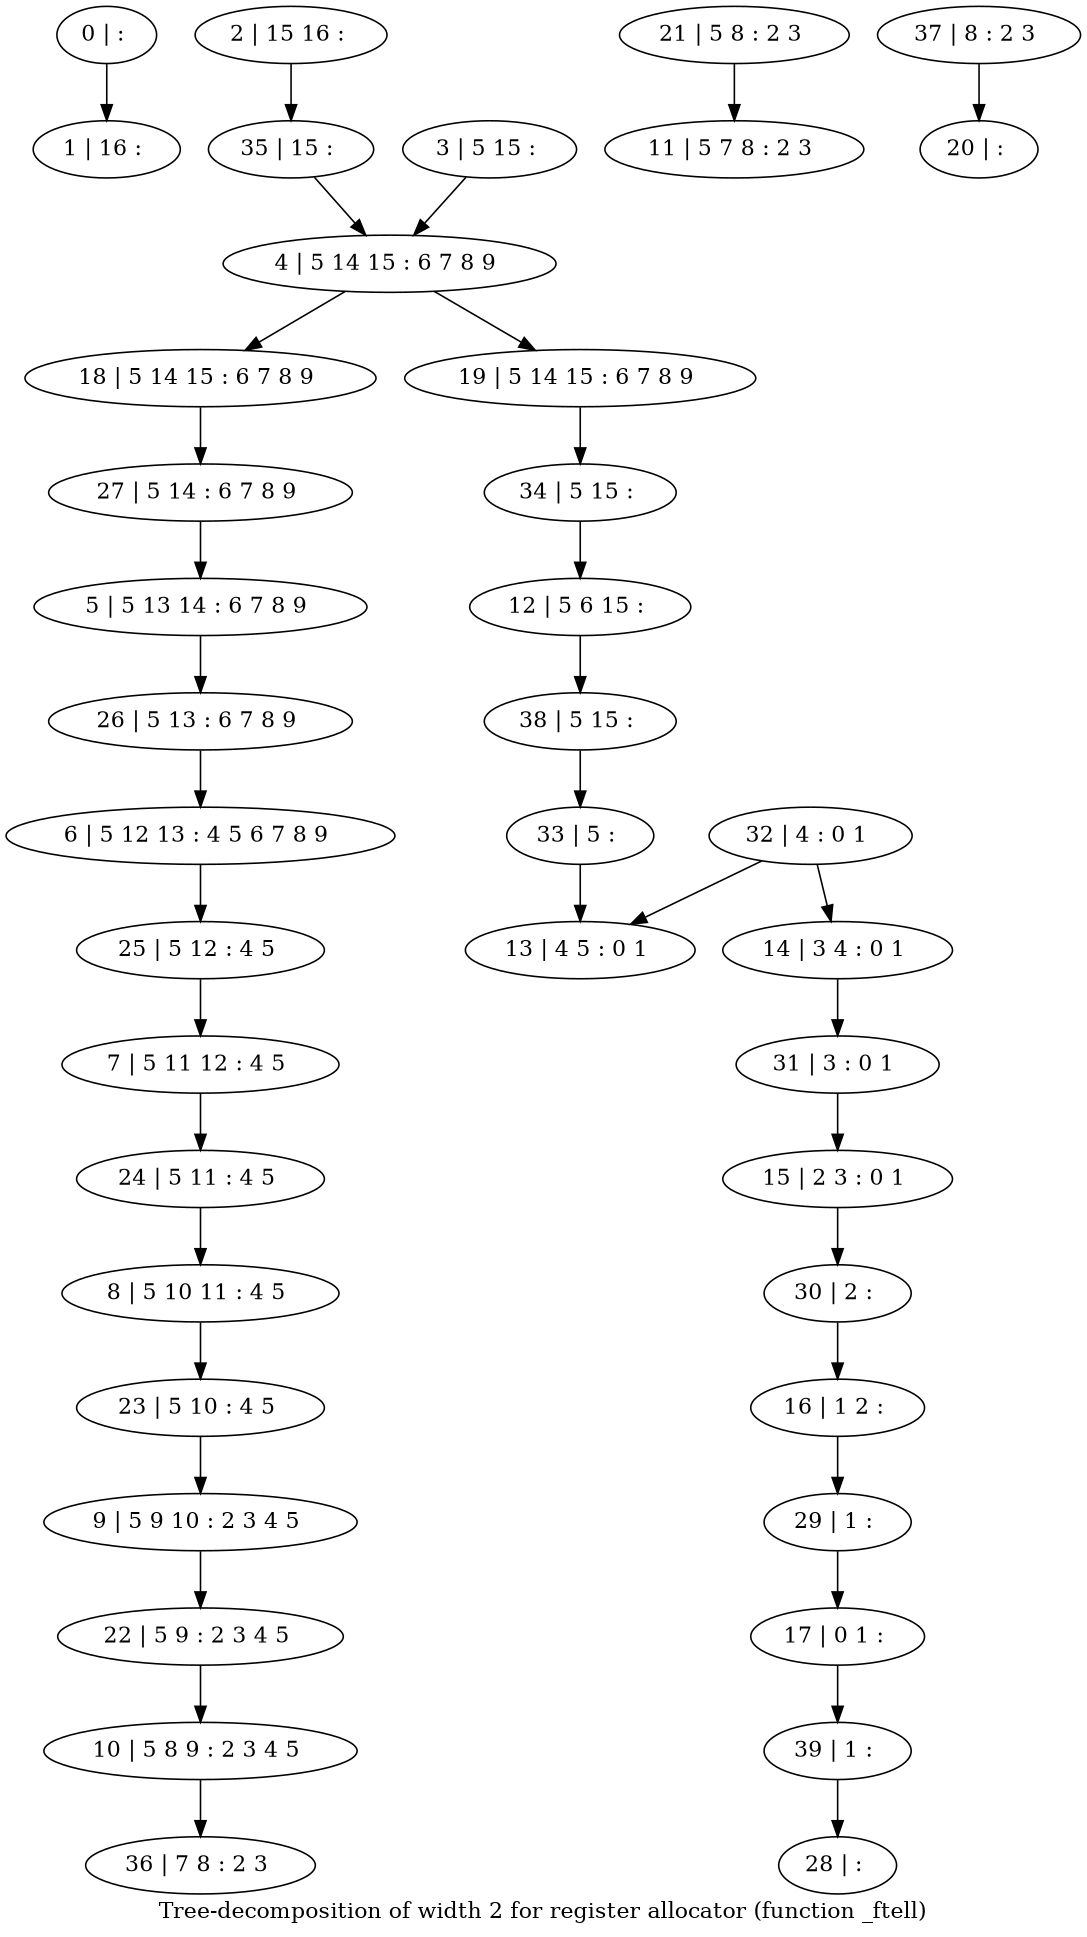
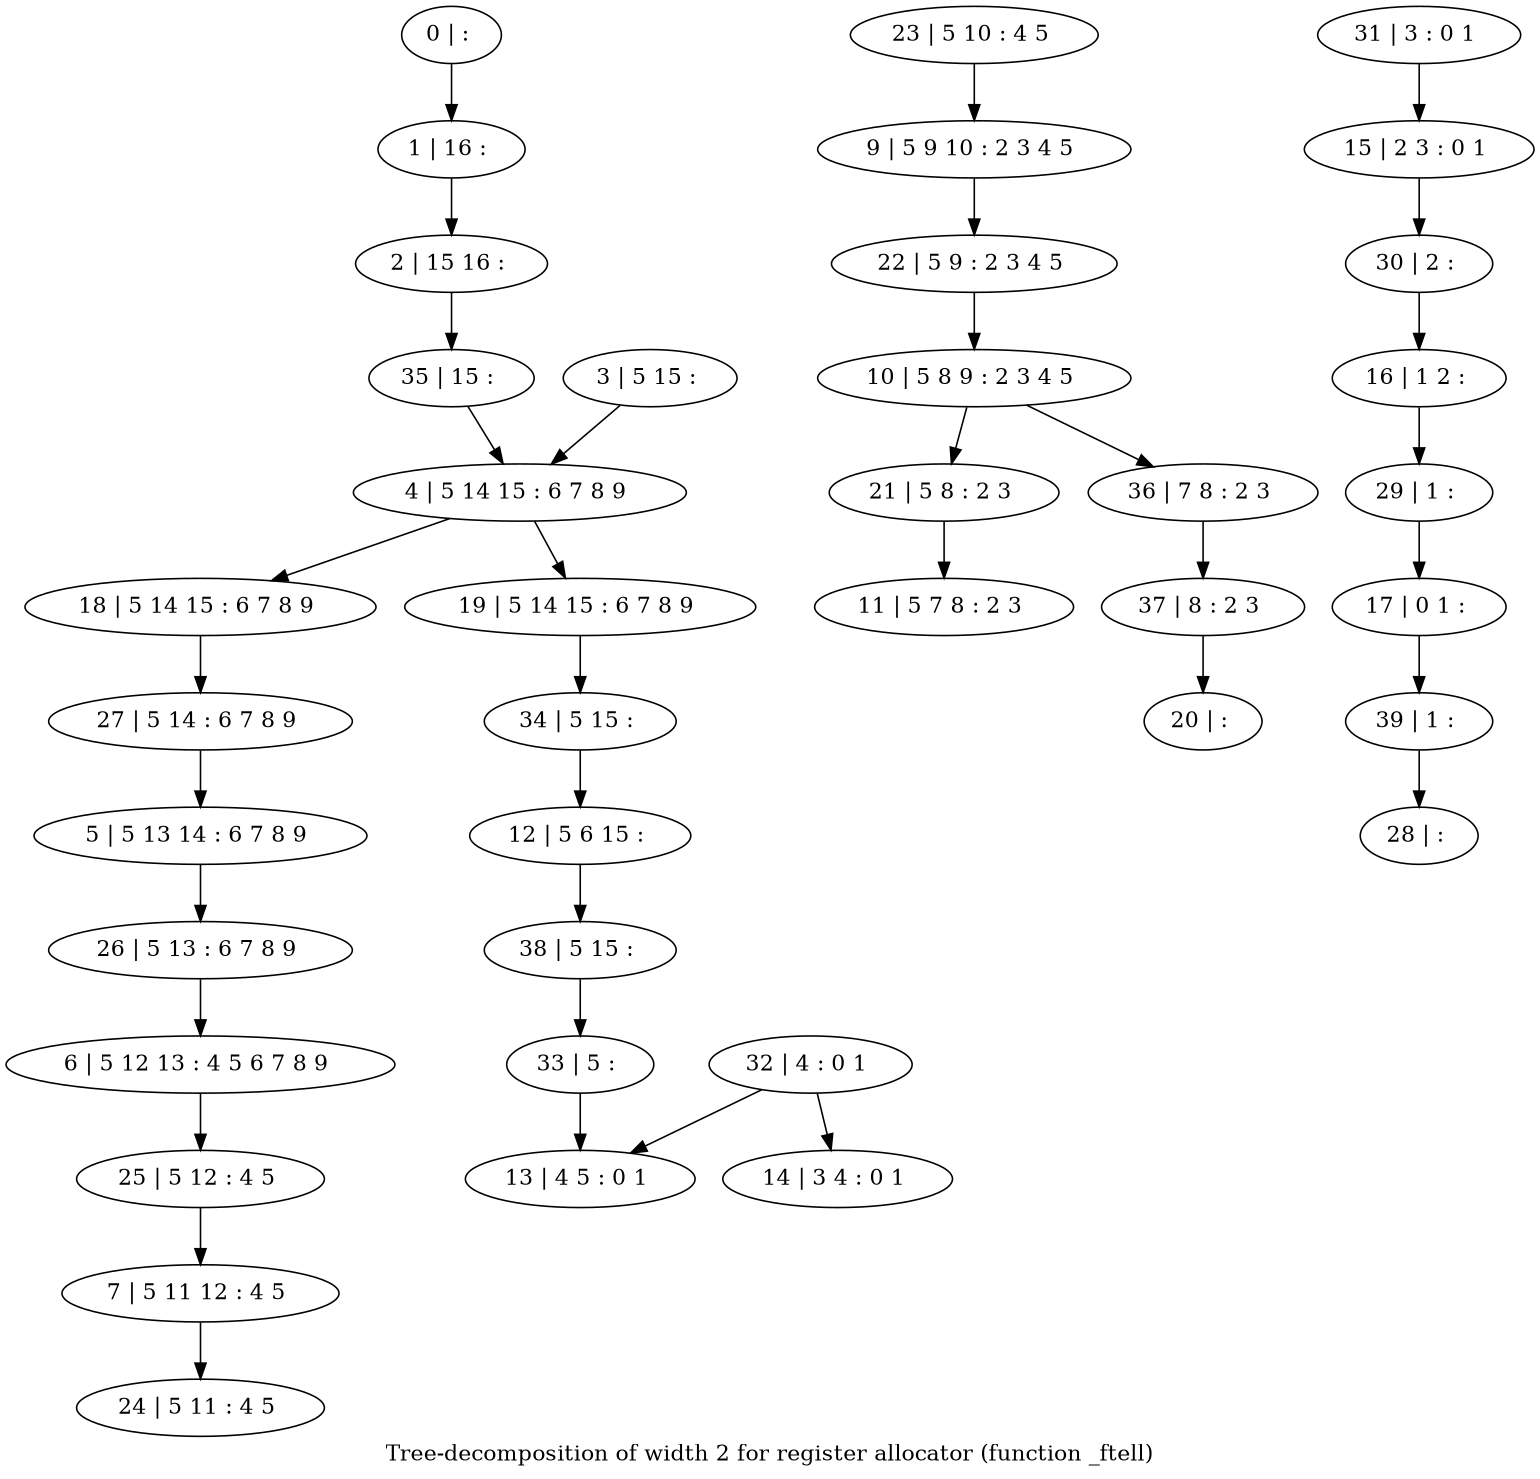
none -> (452, 199)
none -> (961, 428)
none -> (1203, 542)
(838, 1000) -> none
(201, 1293) -> none
